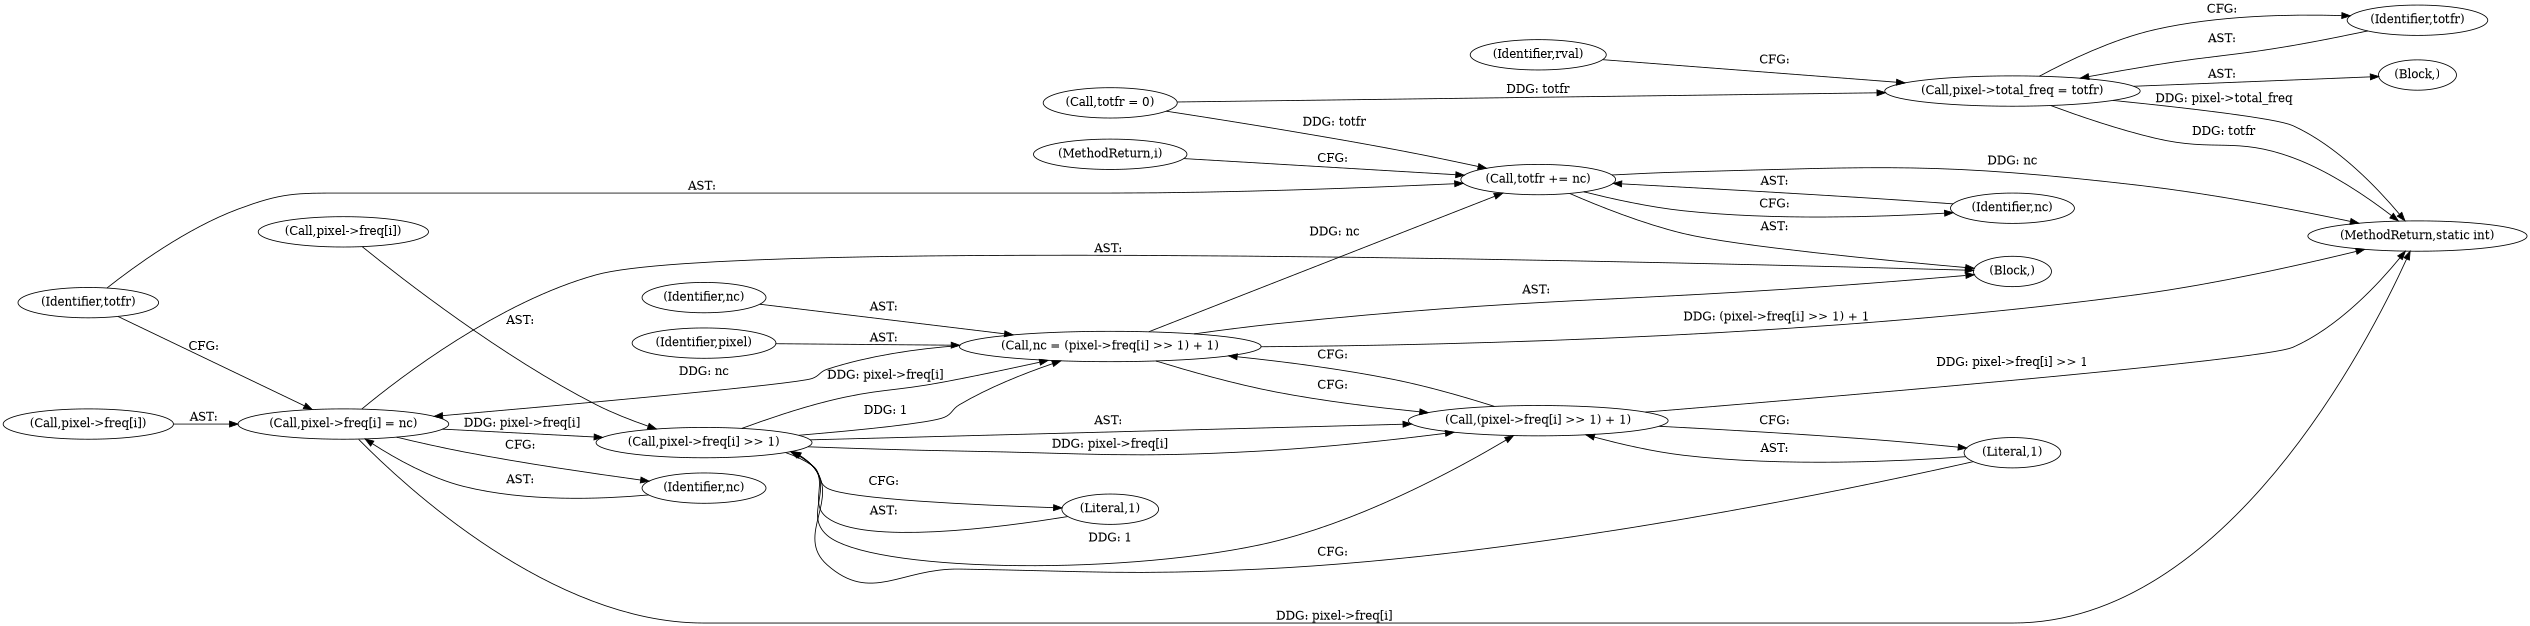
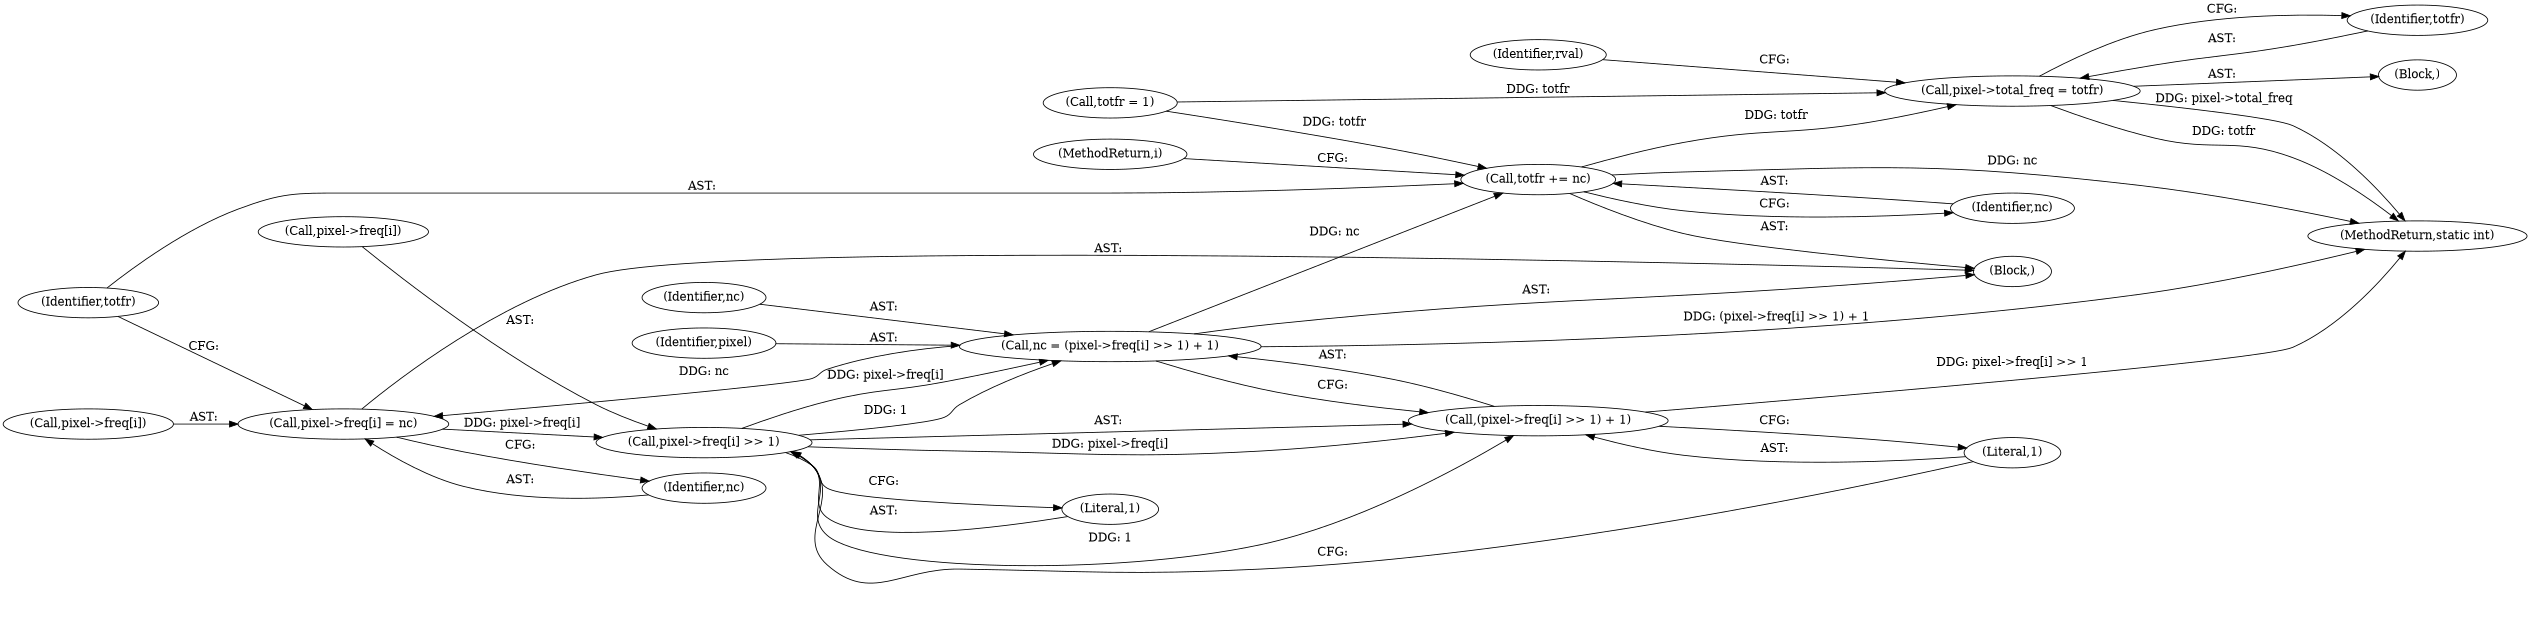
(1110, 103) -> (1110, 103)
none -> (1764, 133)
(1335, 355) -> (1335, 355)
(1440, 623) -> none
